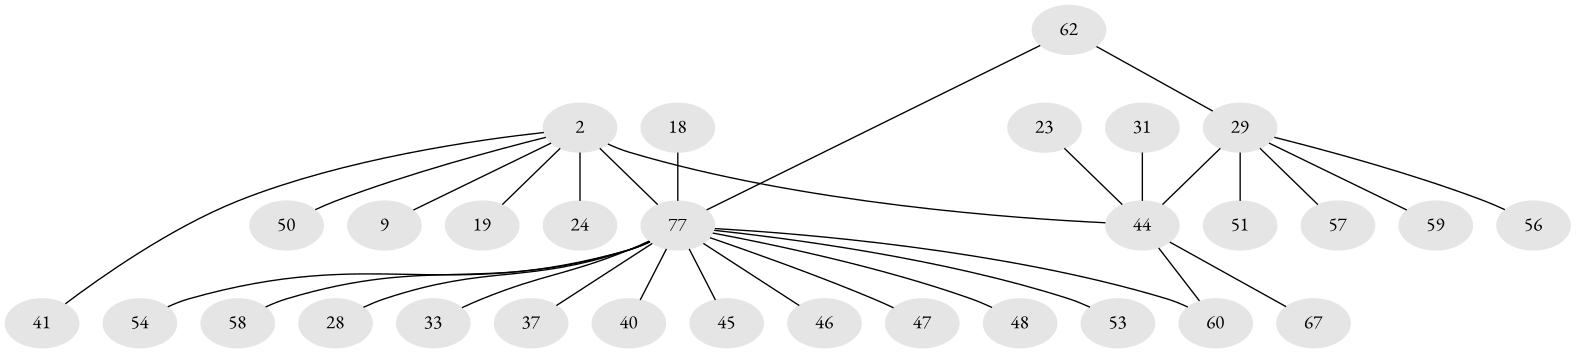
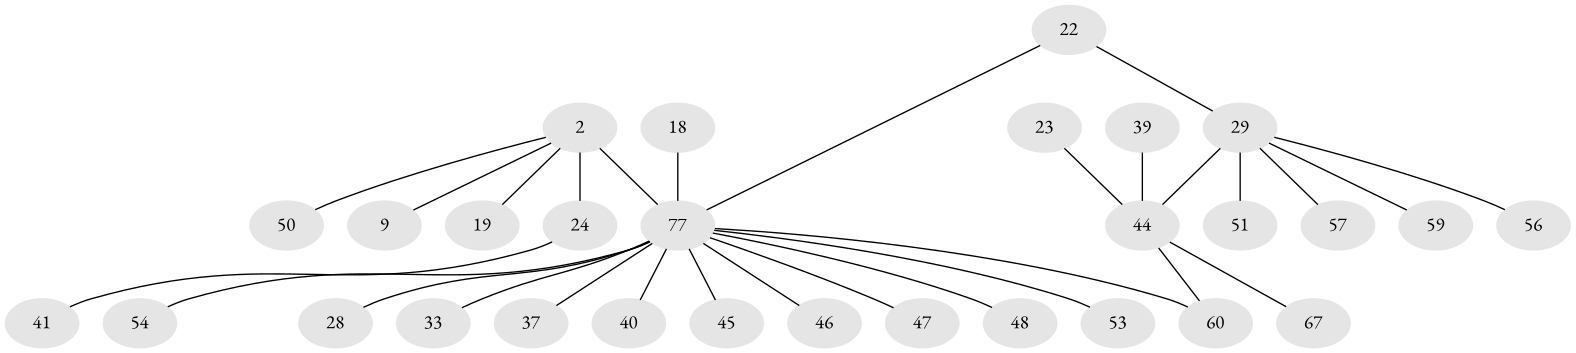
(1069, 30) -> (1069, 30)
(1142, 128) -> (1142, 128)
(291, 182) -> (262, 274)
(854, 199) -> none
(238, 323) -> none
